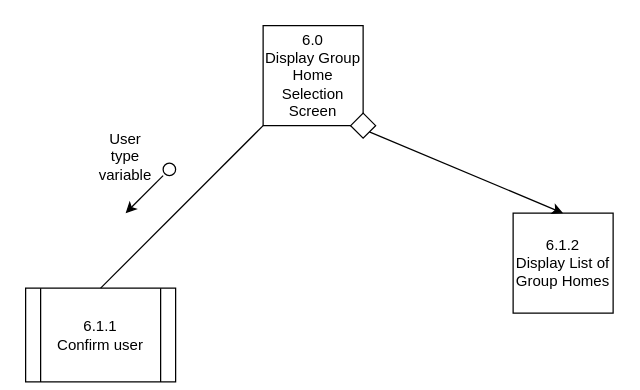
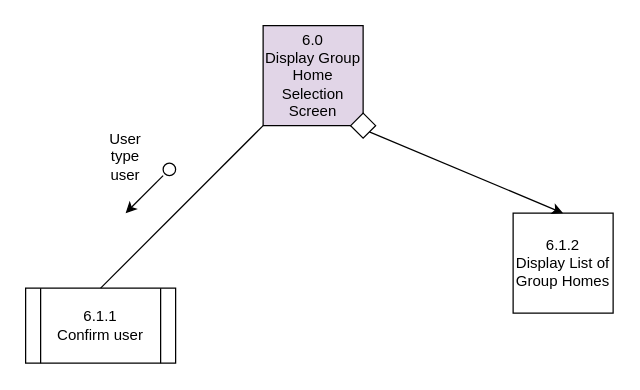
(313, 76) -> (313, 76)
(126, 157) -> (126, 157)
(101, 335) -> (101, 326)
